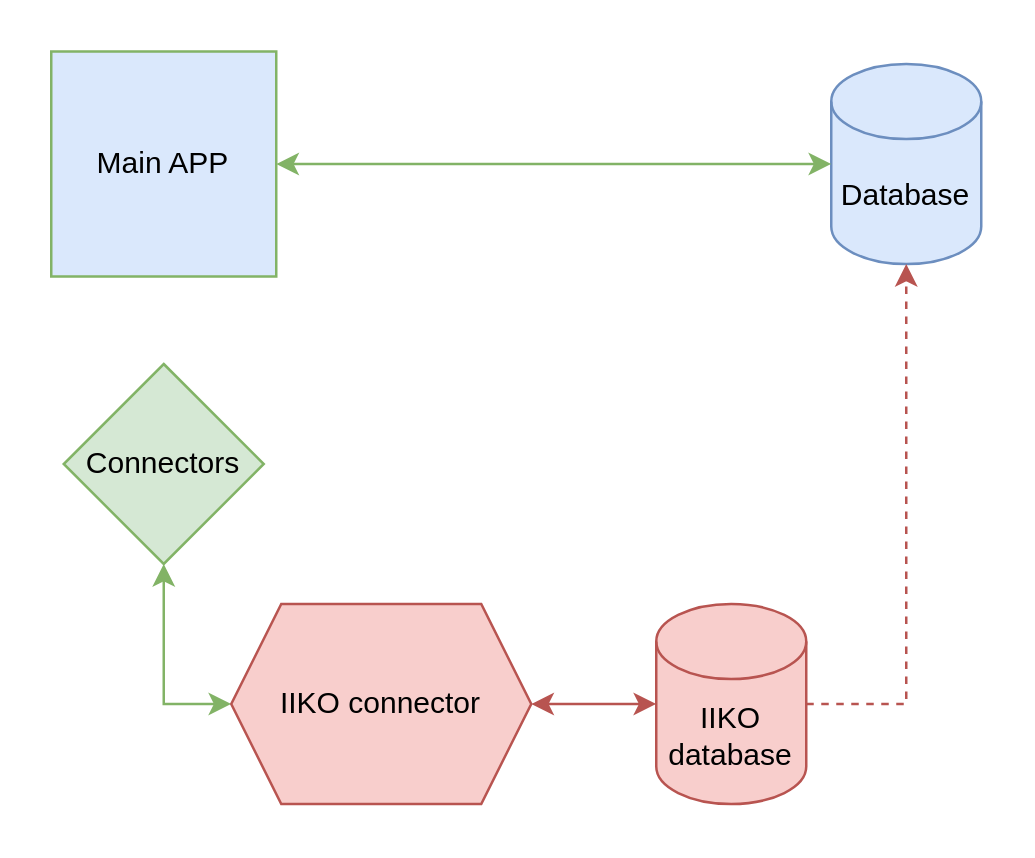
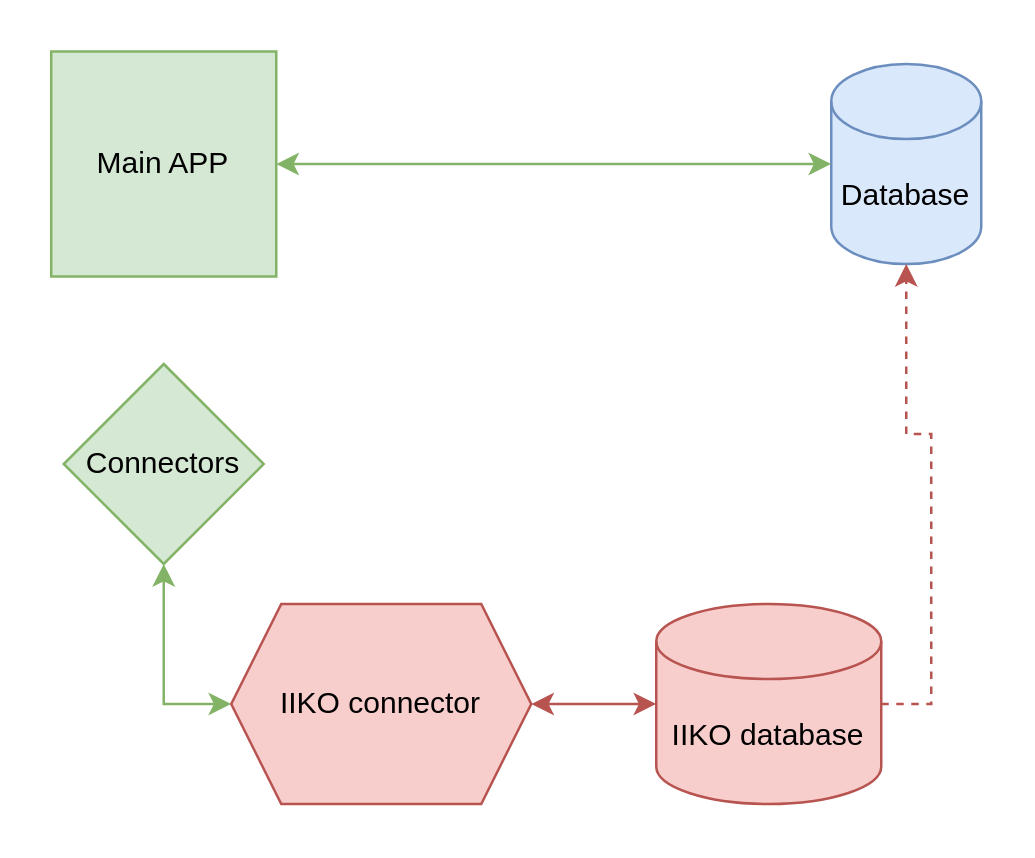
(164, 164) -> (164, 164)
(731, 704) -> (769, 704)
